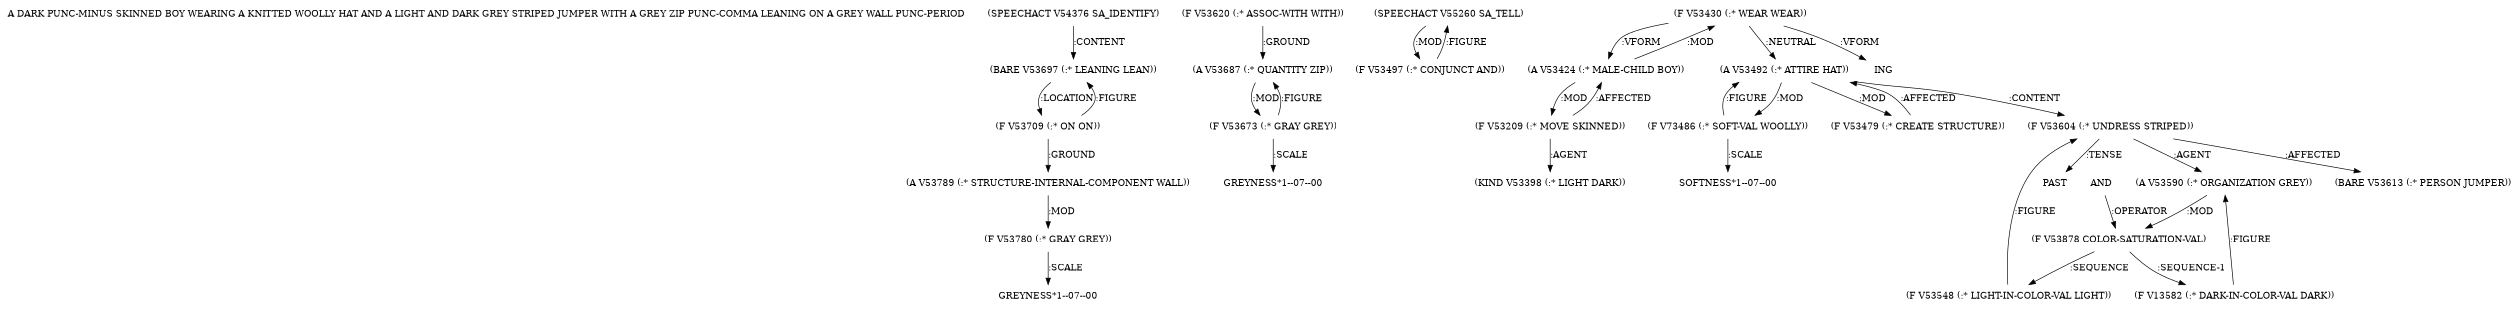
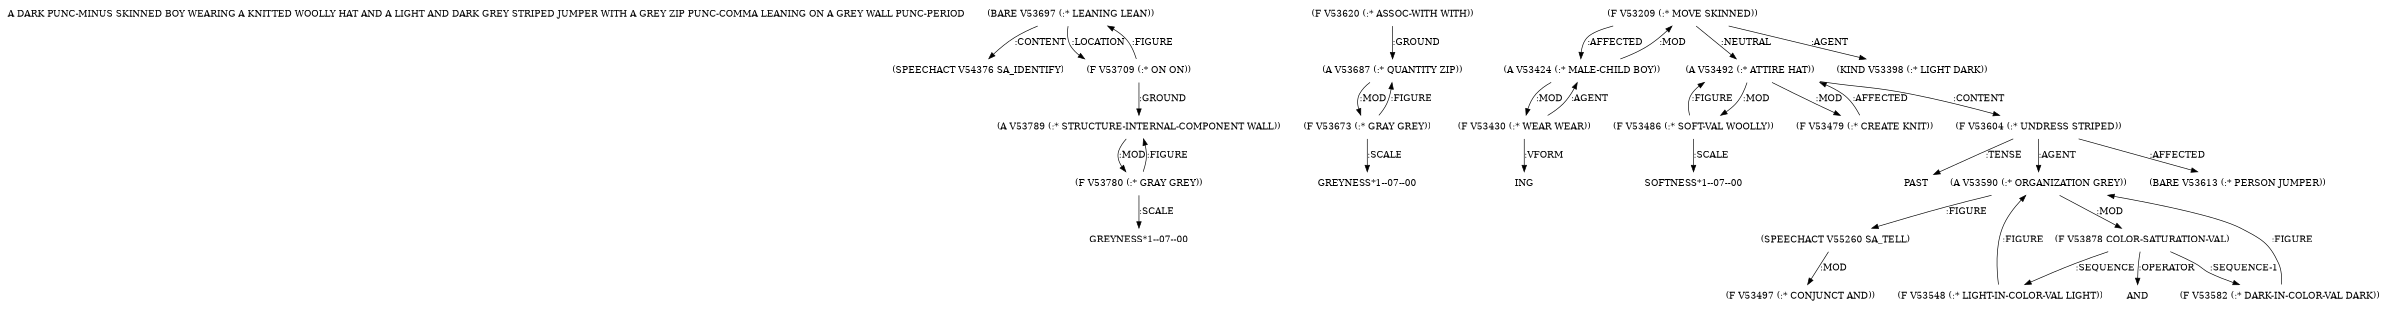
(1073, 39) -> (1014, 38)
(1760, 40) -> (1714, 40)
(1641, 42) -> (1590, 99)
(1443, 46) -> (1935, 210)
(1728, 127) -> (1694, 127)
(1918, 127) -> (1865, 127)
none -> (1146, 159)
(2017, 202) -> (1999, 239)
(2109, 209) -> (2138, 265)
(2234, 296) -> (2280, 296)
